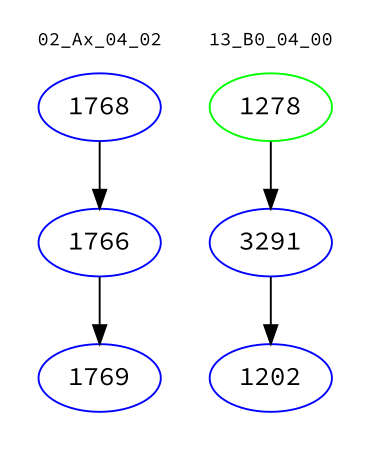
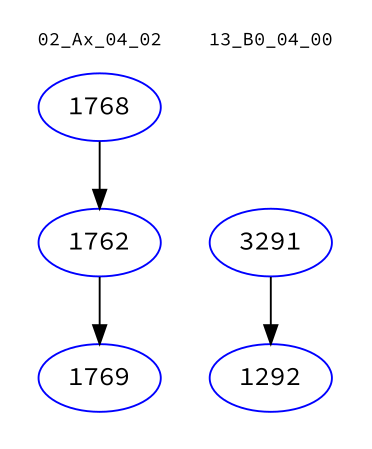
(271, 107) -> none
(100, 243) -> (100, 243)
(271, 378) -> (271, 378)
